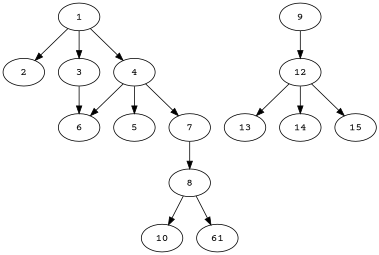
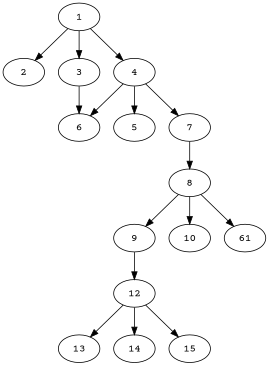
none -> (165, 208)
